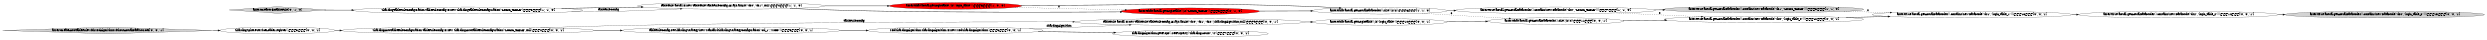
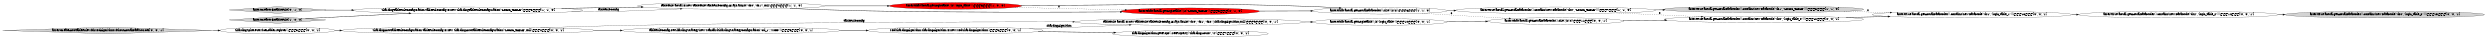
none -> (277, 20)
